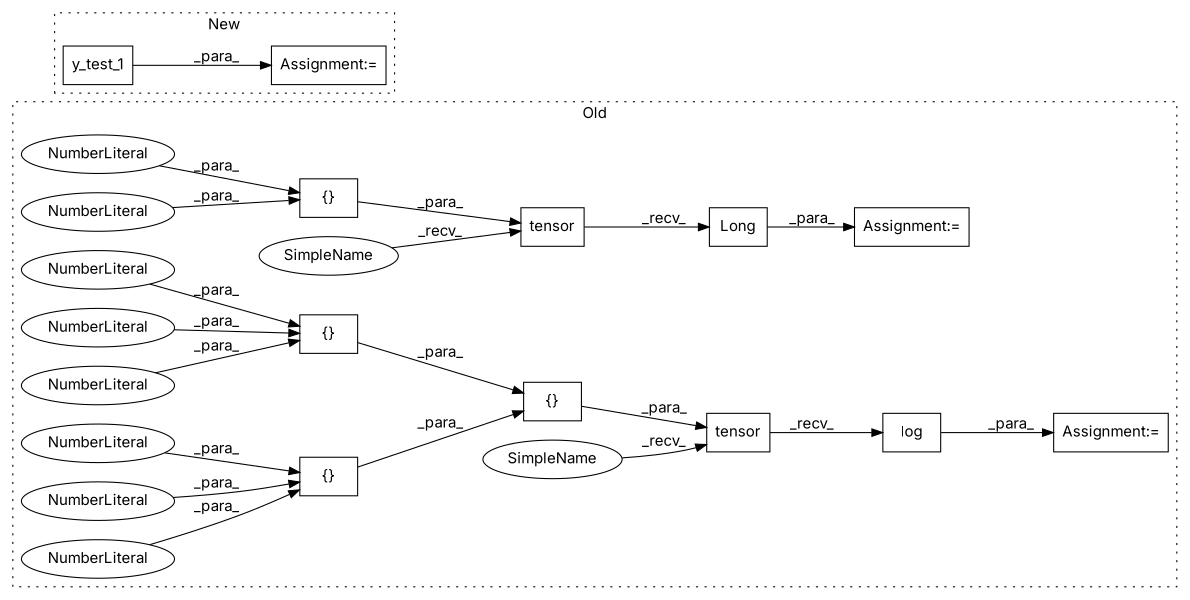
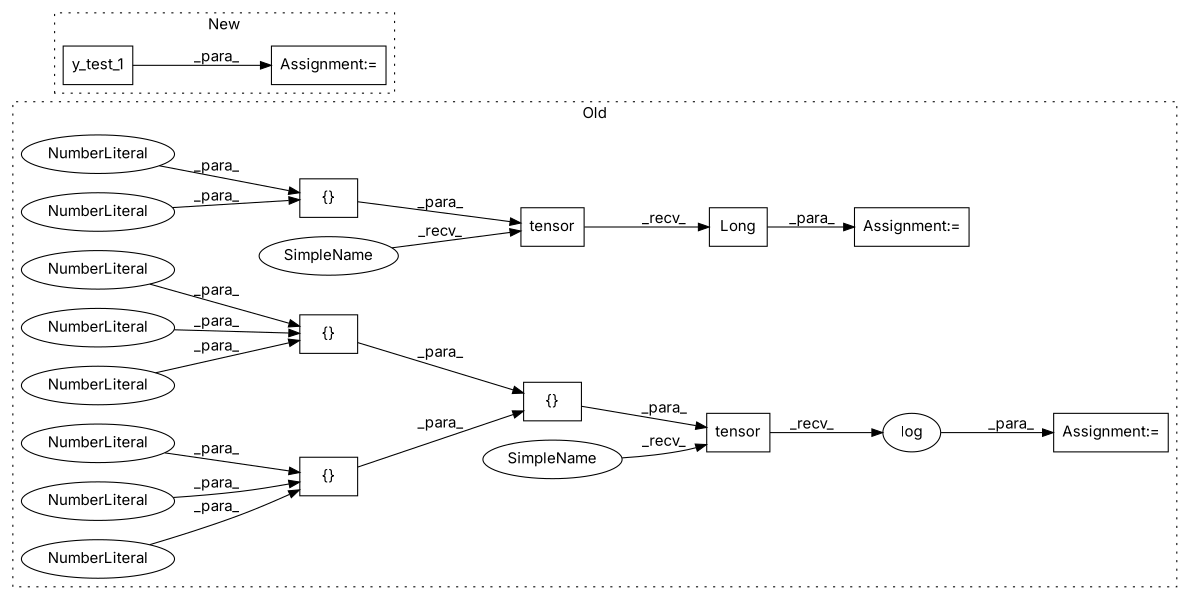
(912, 433) -> (912, 433)
